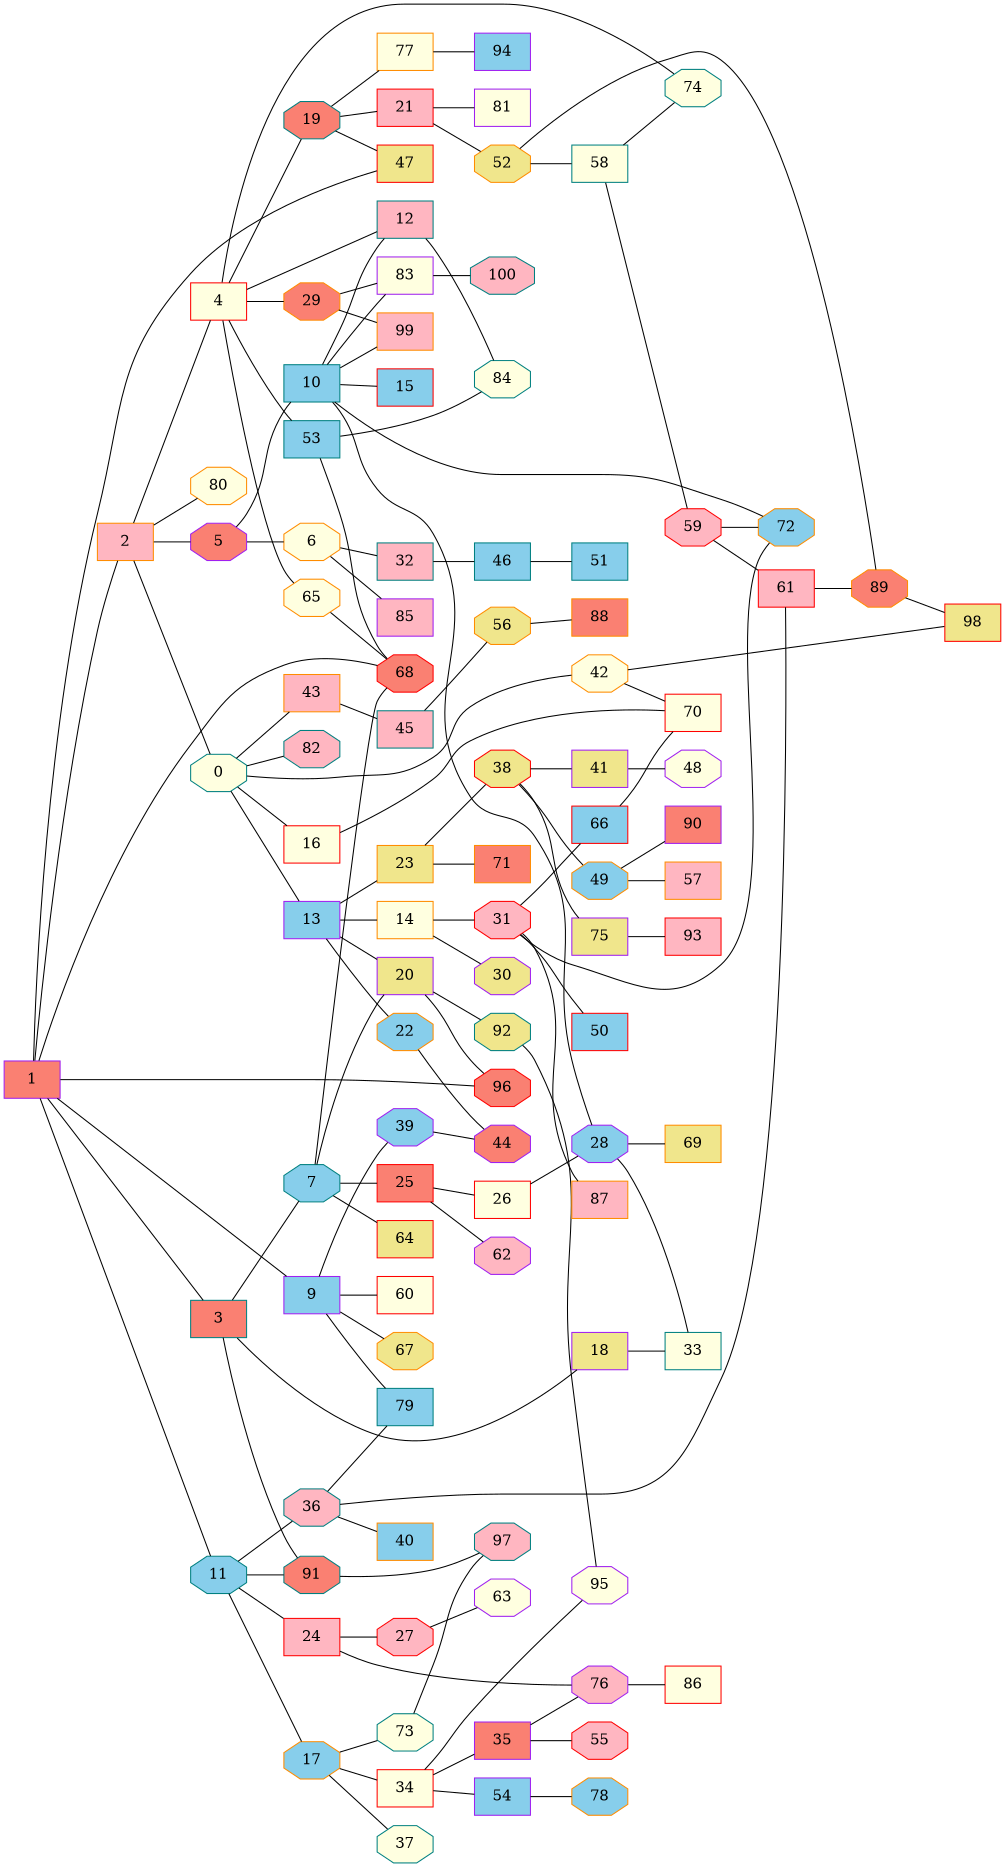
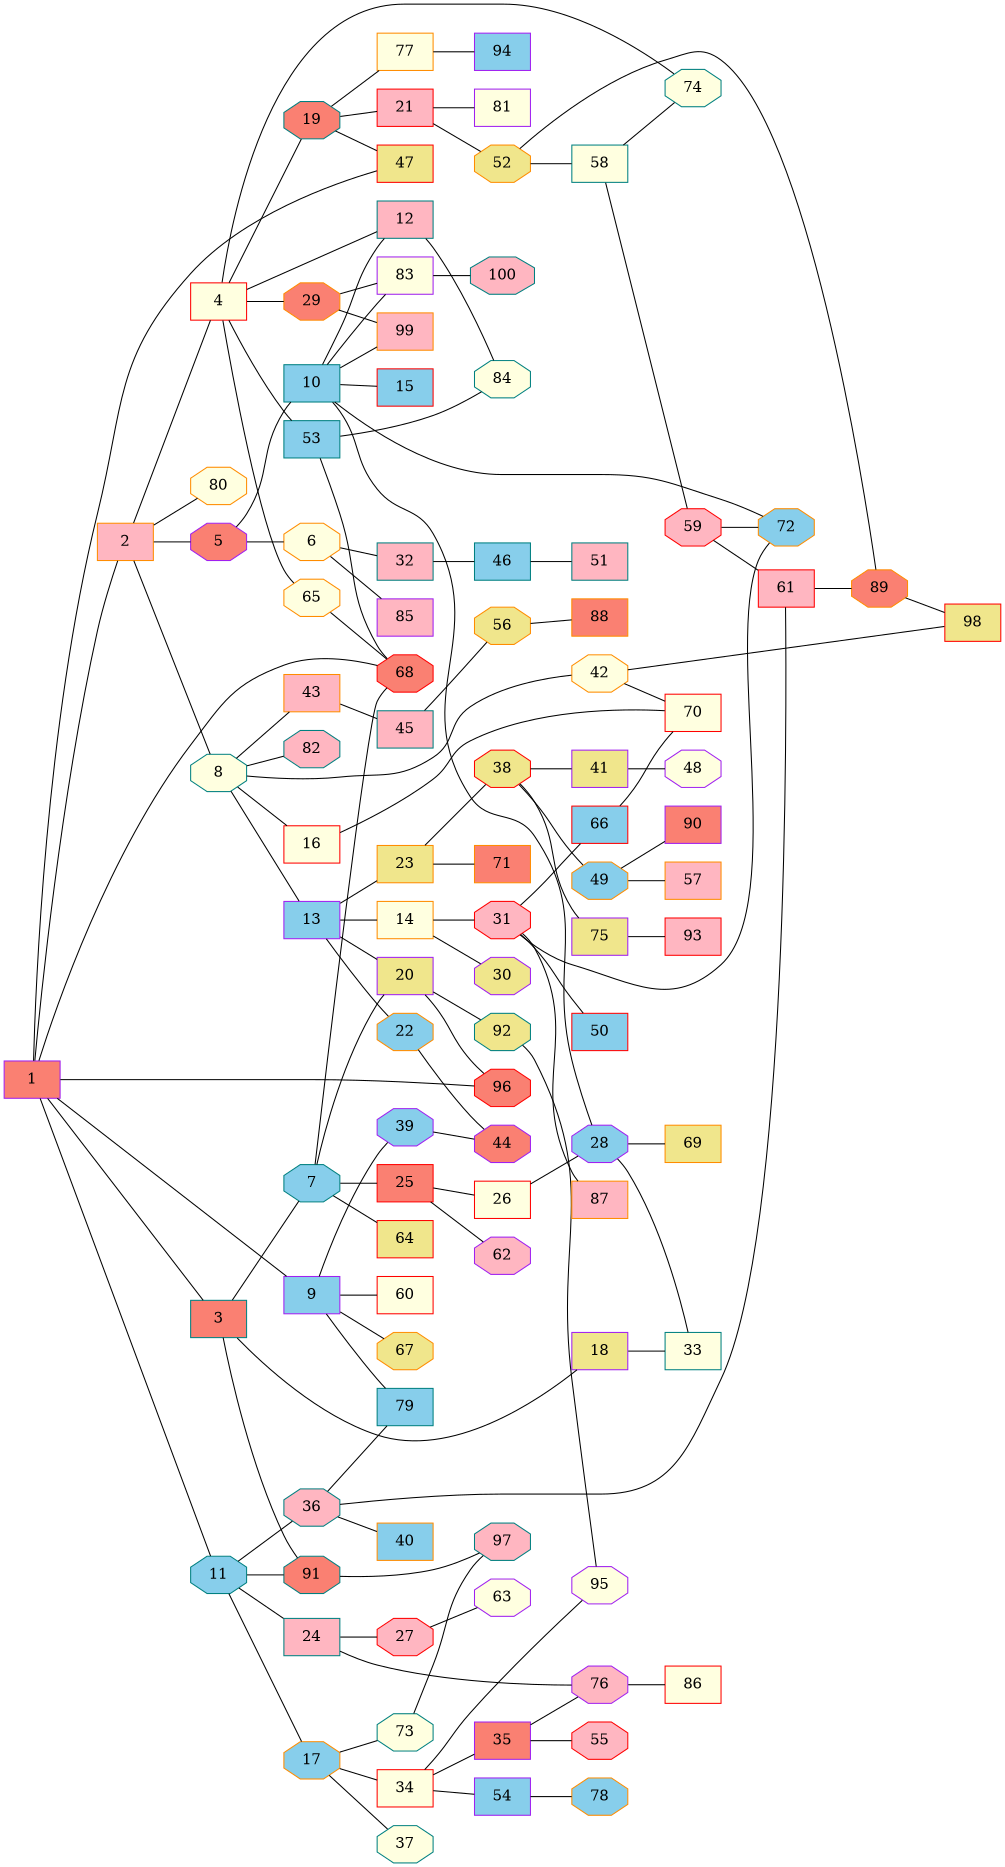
(600, 562) -> (600, 562)
(219, 773) -> (219, 773)
(312, 1637) -> (312, 1637)
